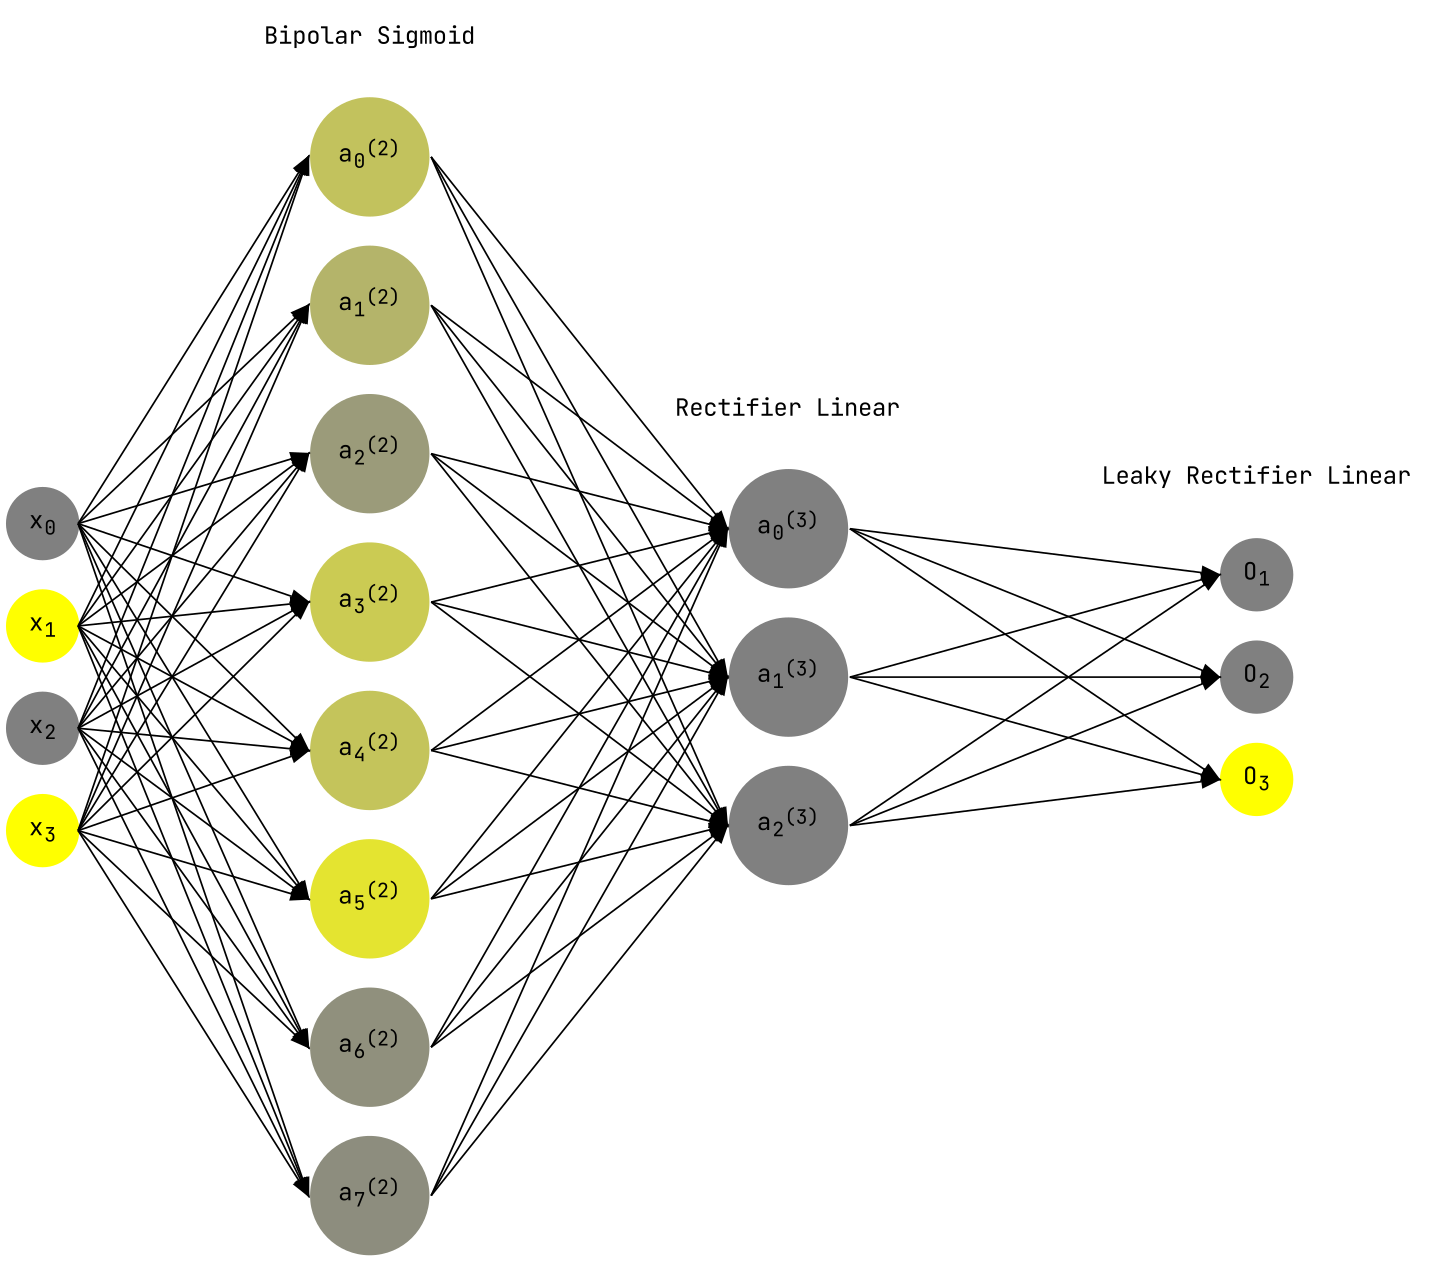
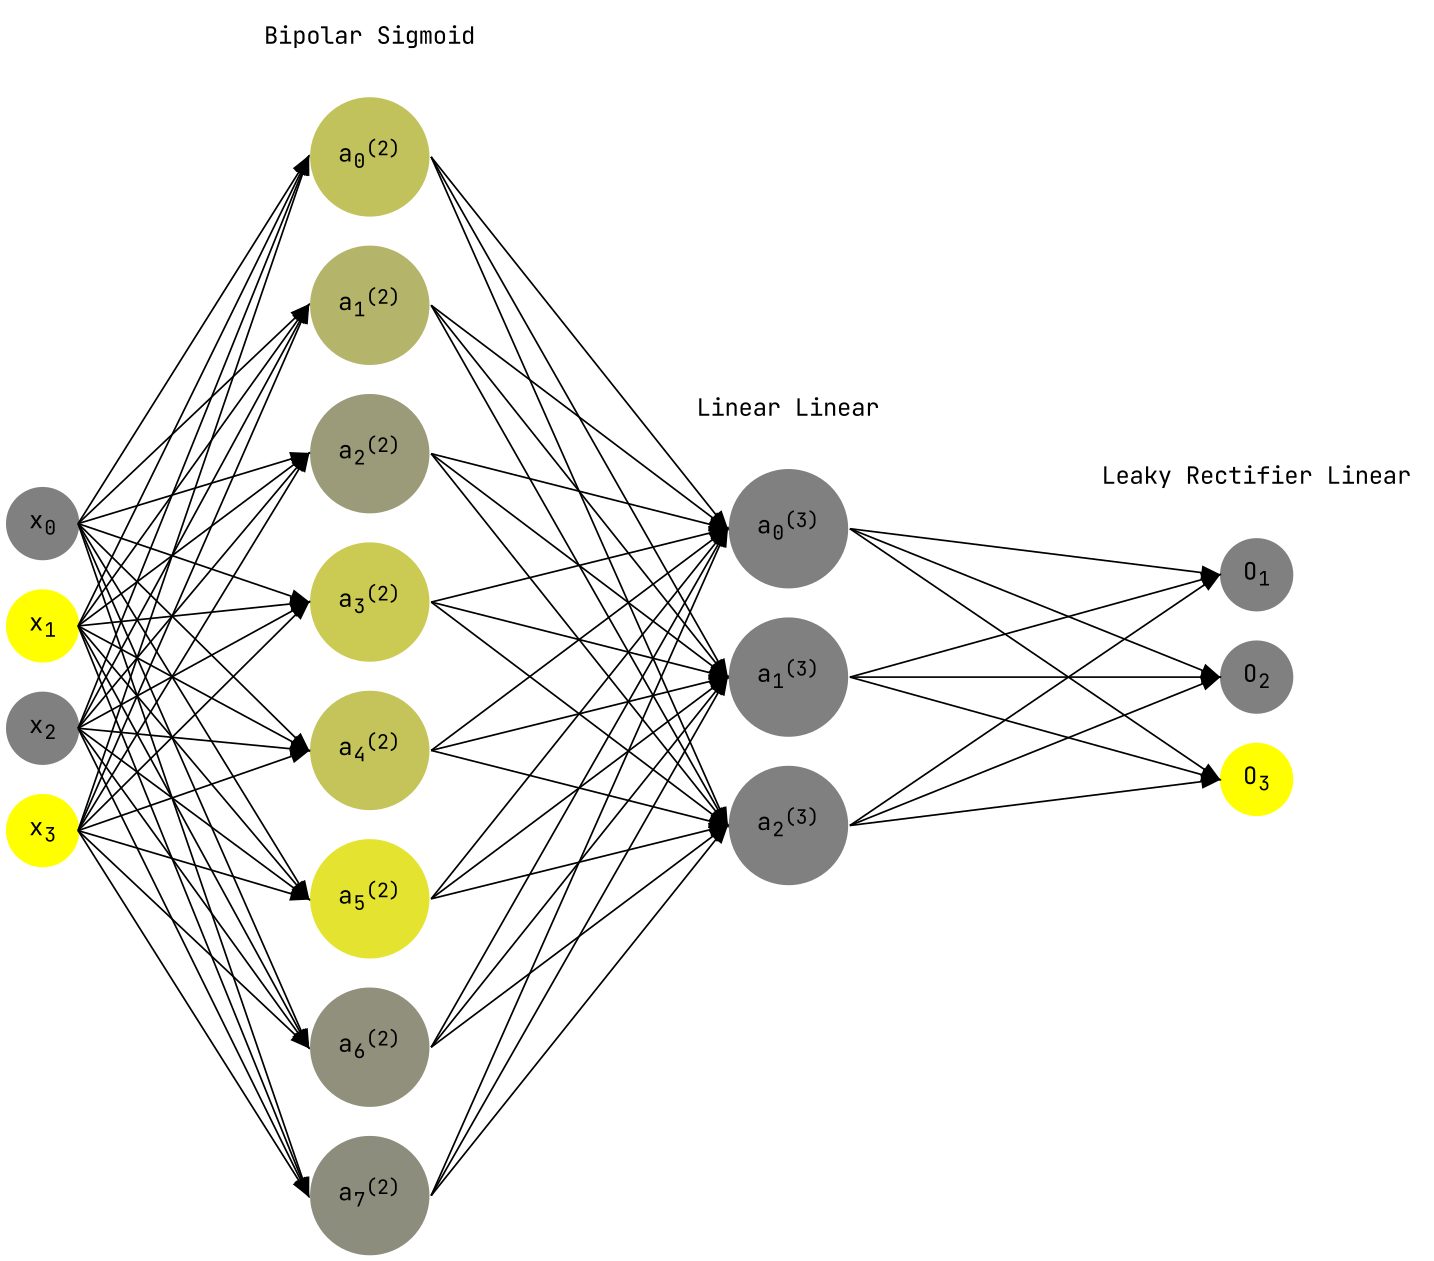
(788, 409) -> (788, 409)
